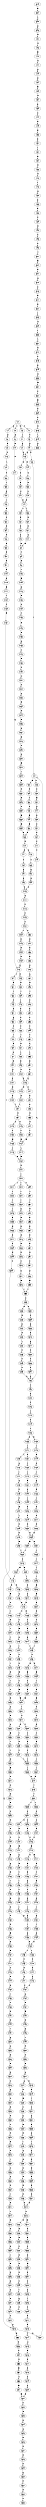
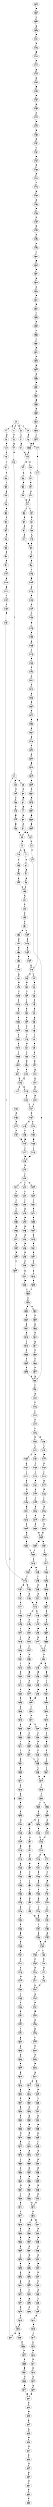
(30, 1100) -> none
